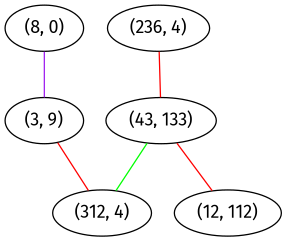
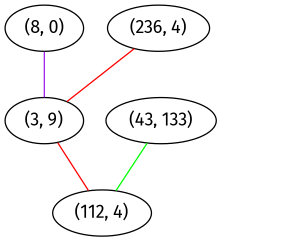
(160, 75) -> (101, 75)
(102, 213) -> (102, 213)
(228, 213) -> none
